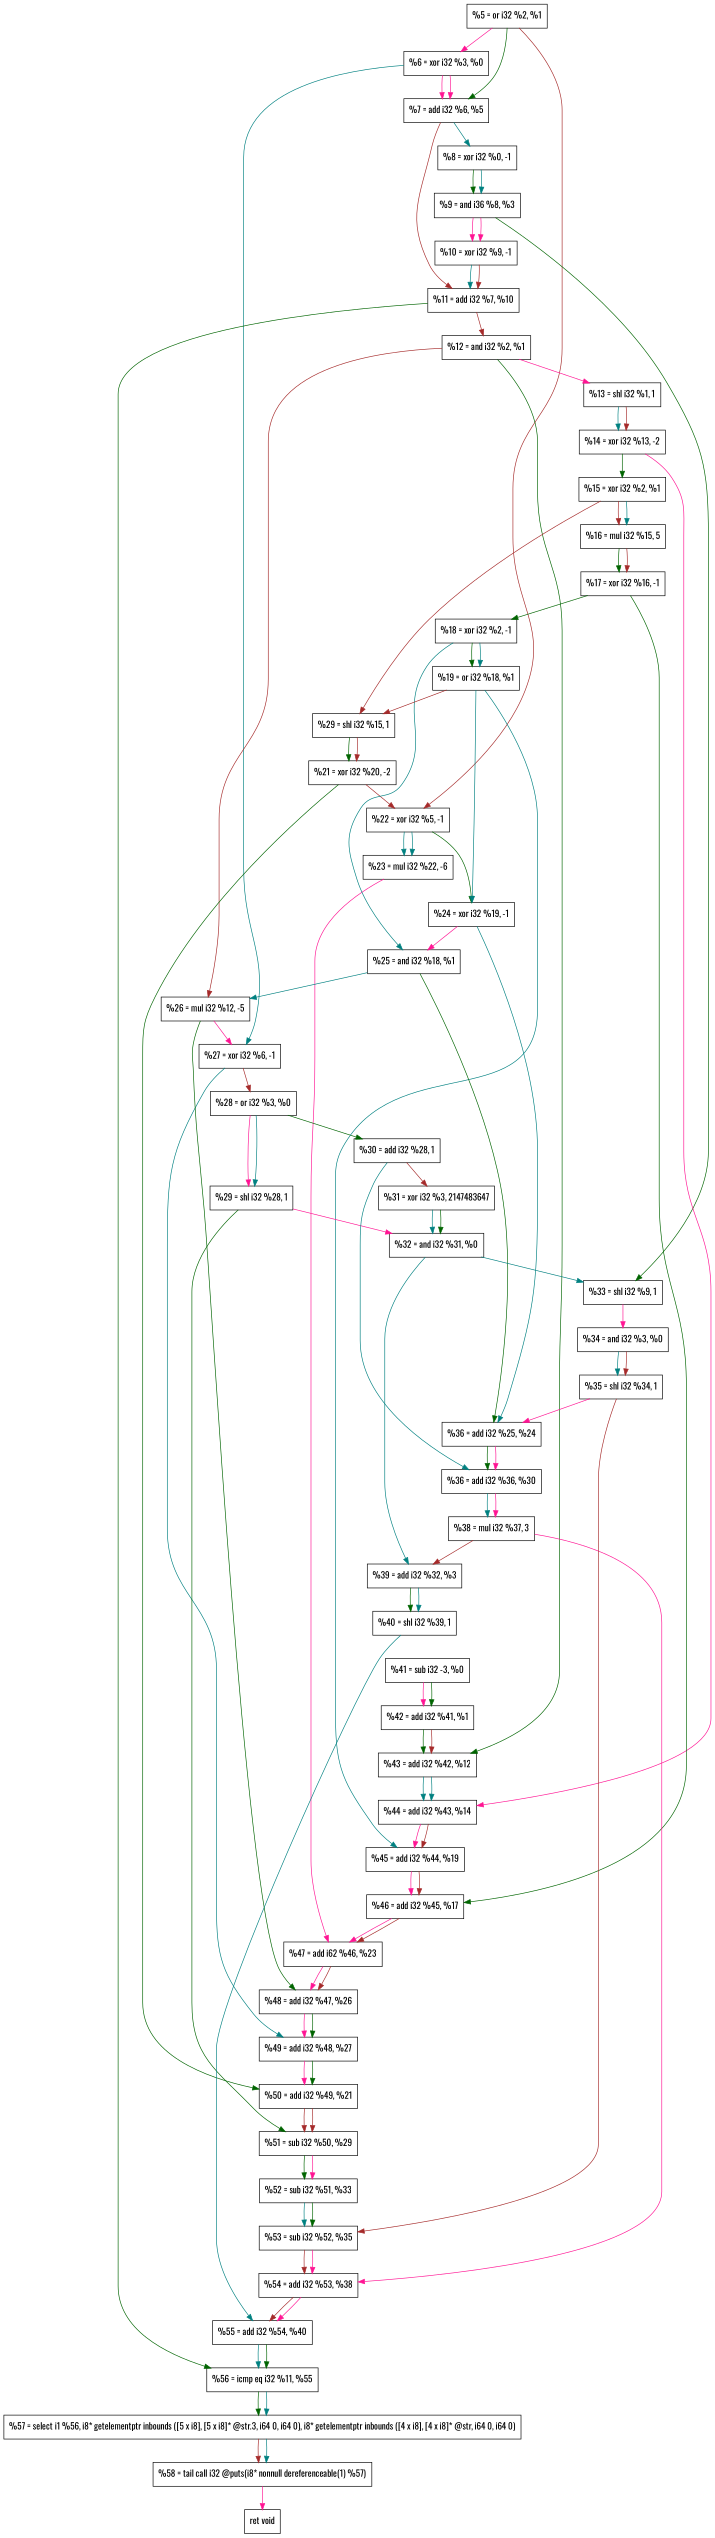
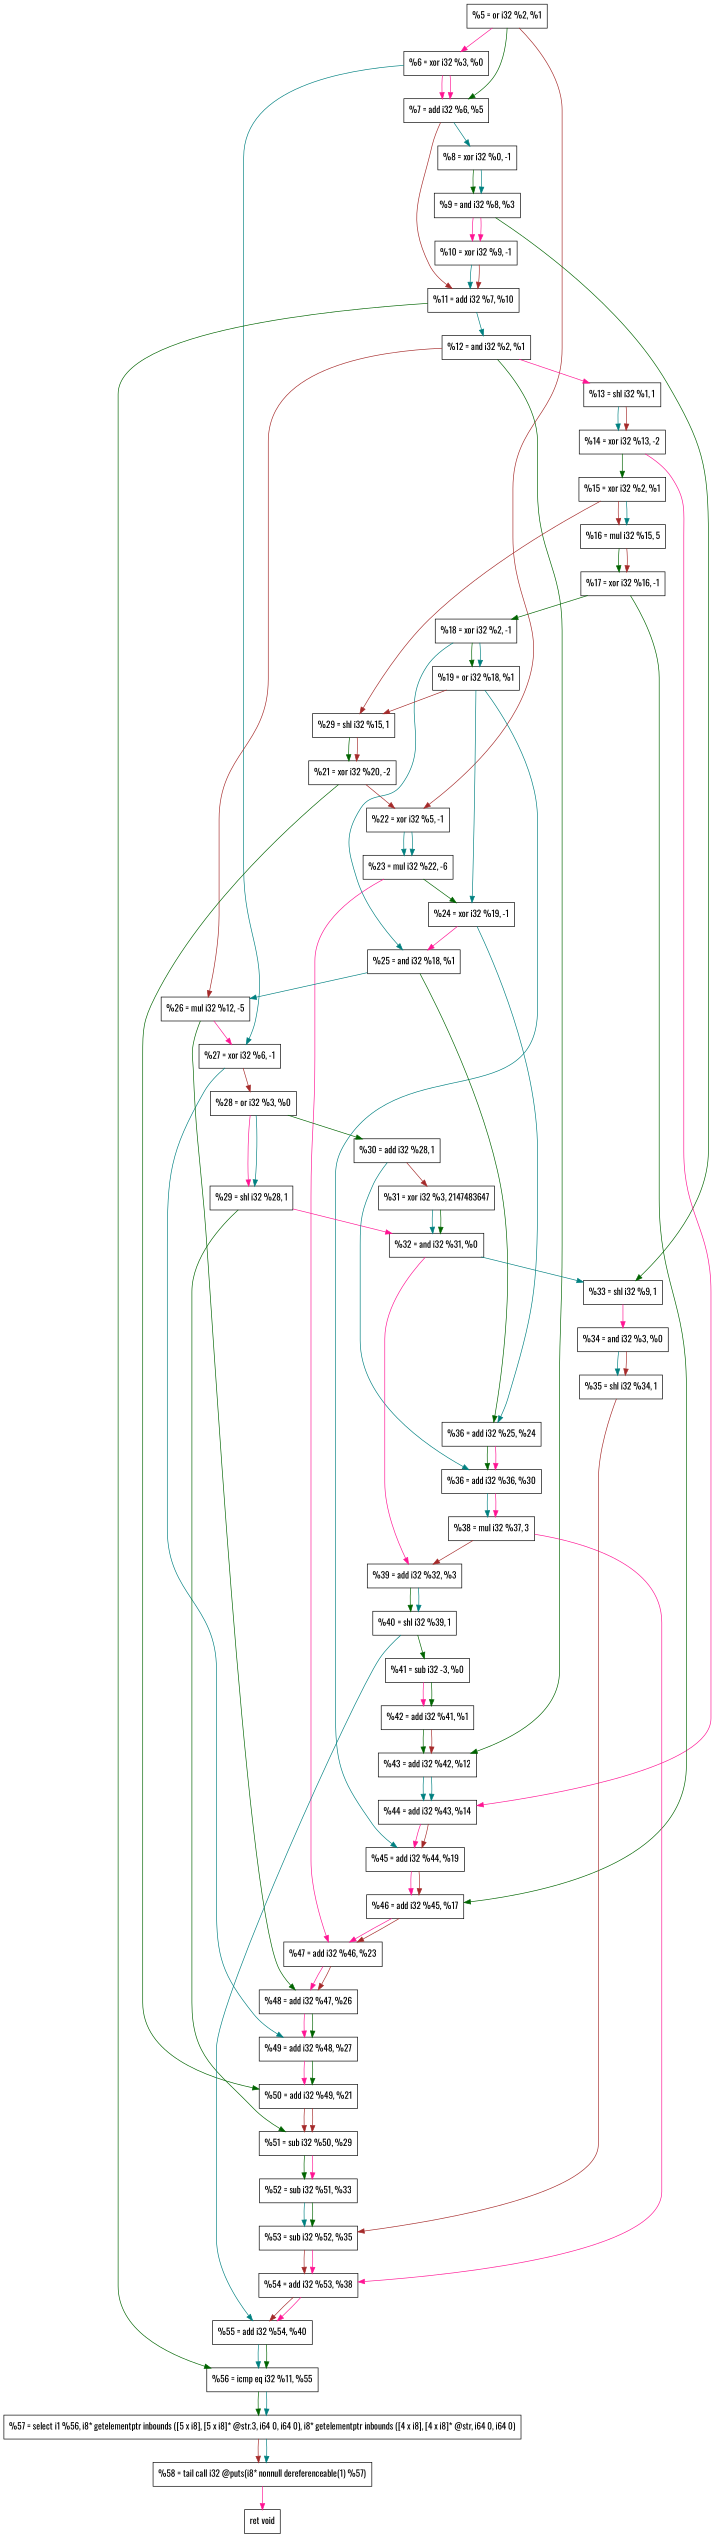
(477, 205) -> (477, 205)
(479, 321) -> (479, 321)
(461, 858) -> (437, 889)
(385, 1396) -> (385, 1396)
(564, 1408) -> none
none -> (420, 1644)
(333, 1954) -> (333, 1954)
